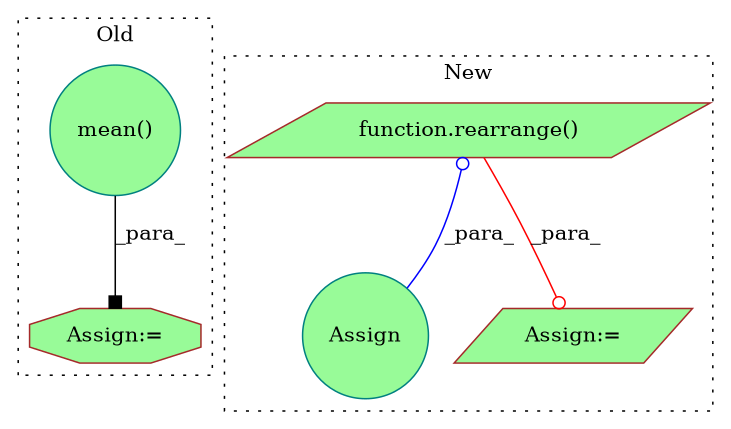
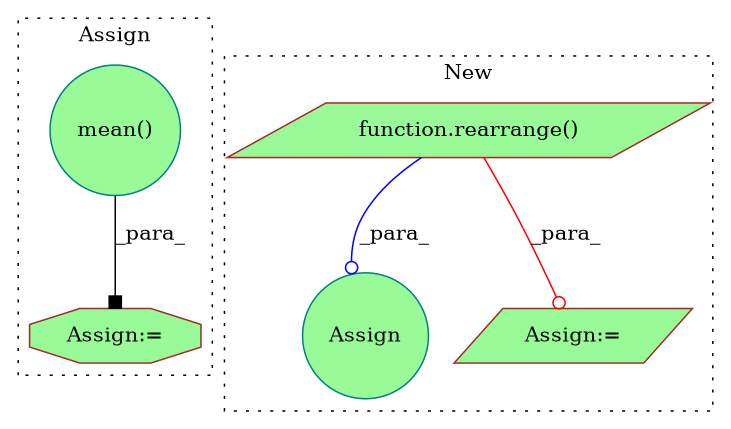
(115, 36) -> (115, 36)
(441, 232) -> (373, 201)
